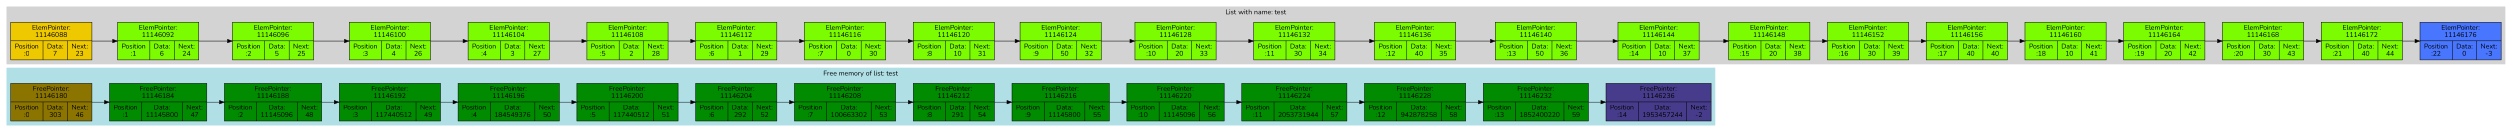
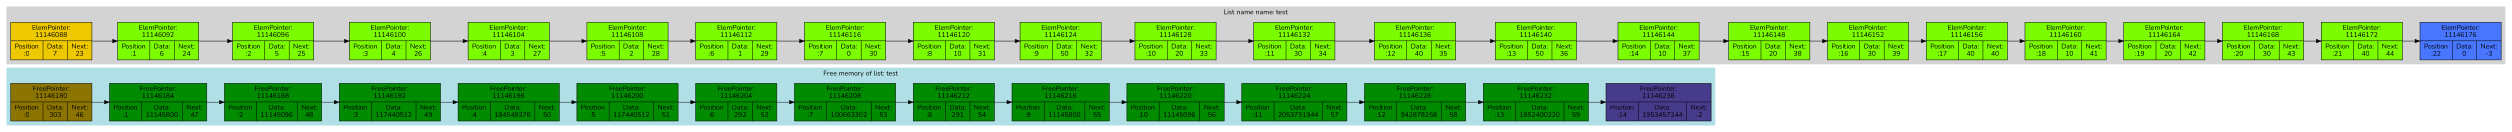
(1256, 12) -> (1256, 12)
